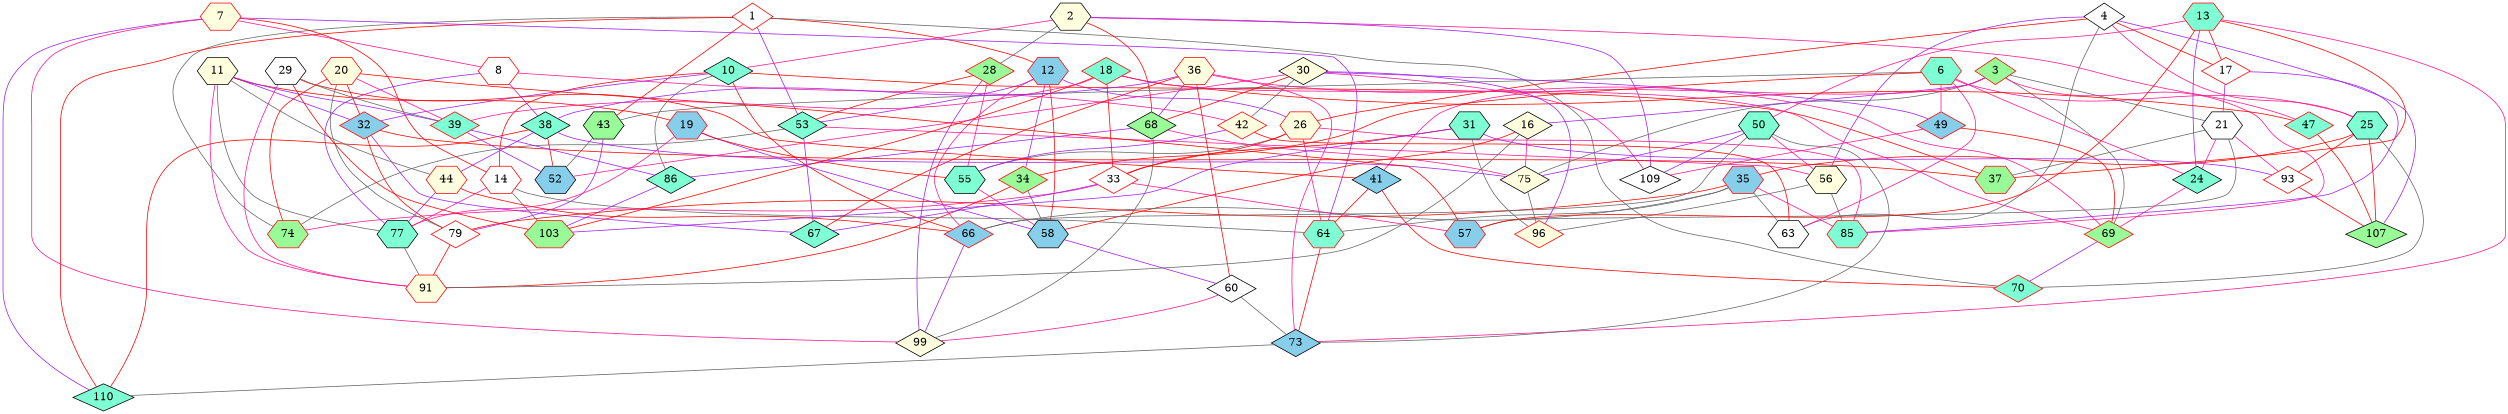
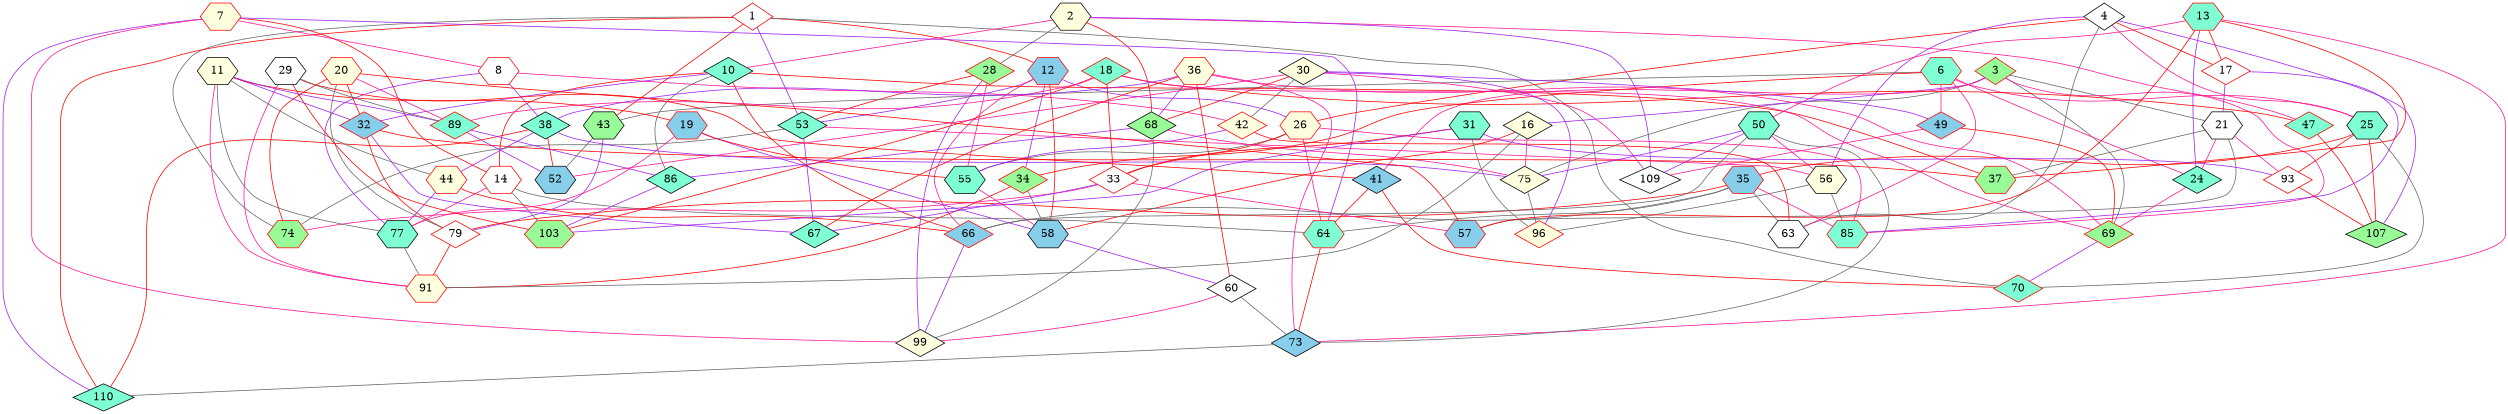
(455, 125) -> (455, 125)
